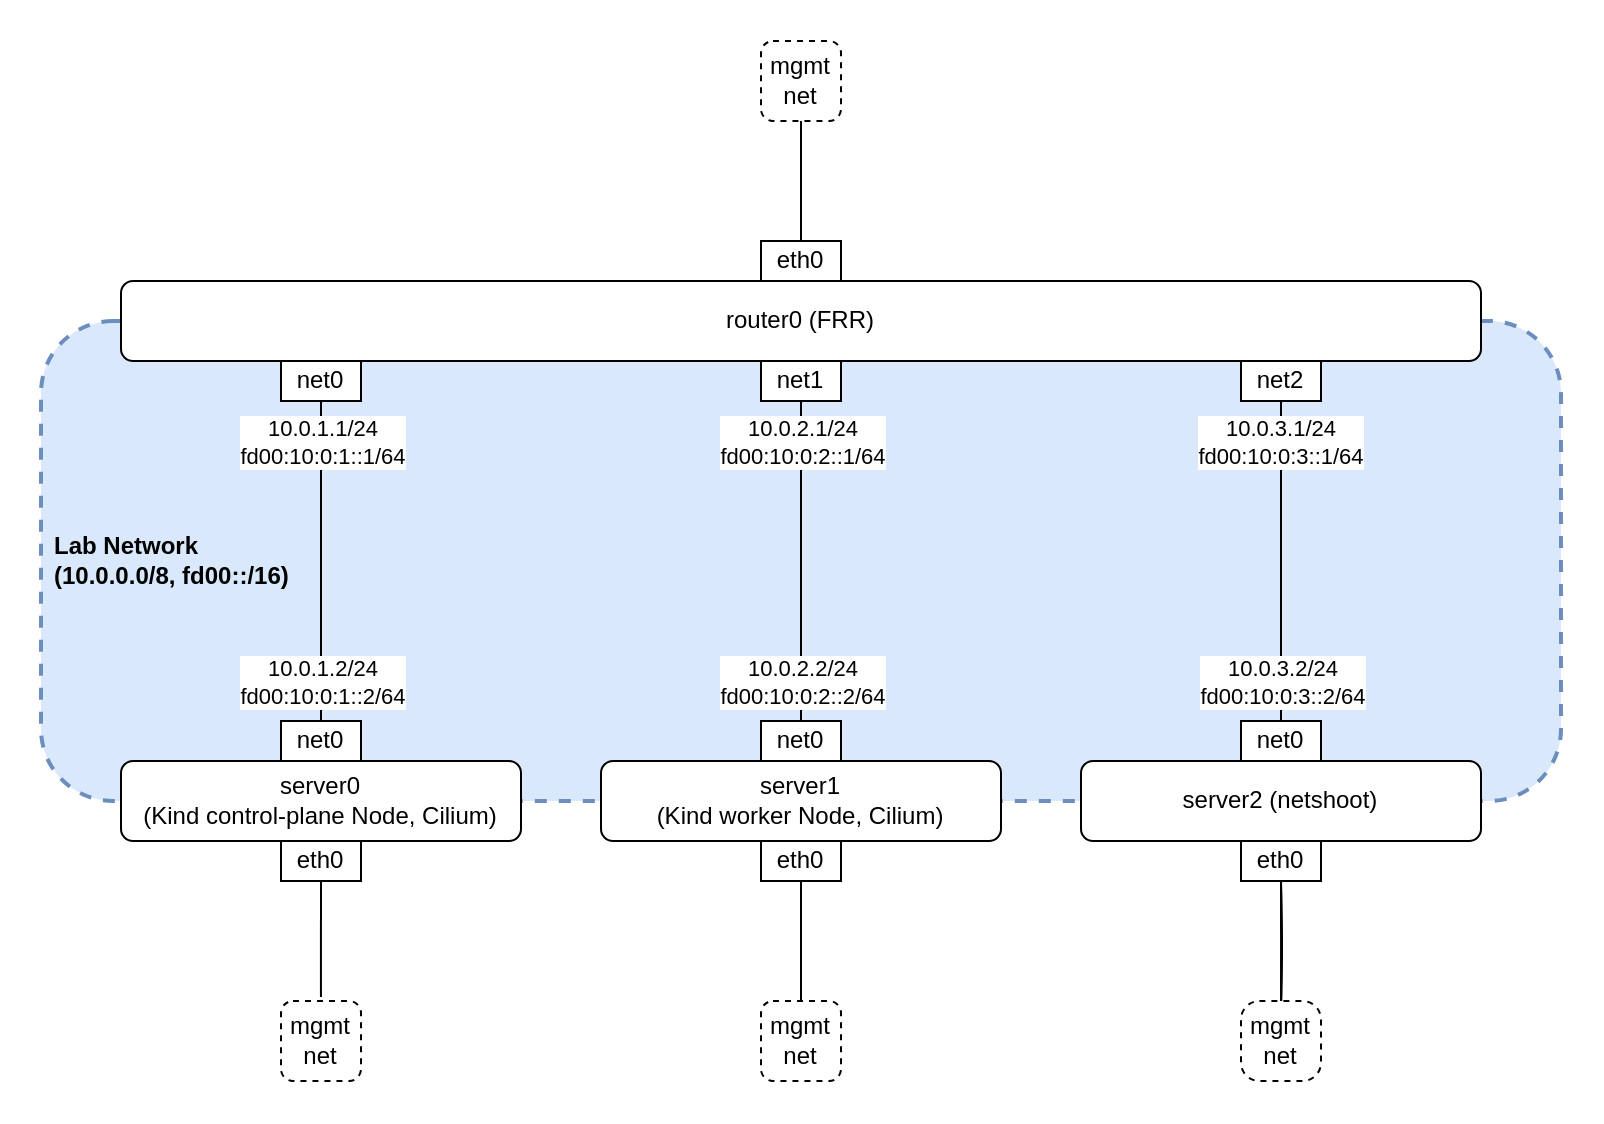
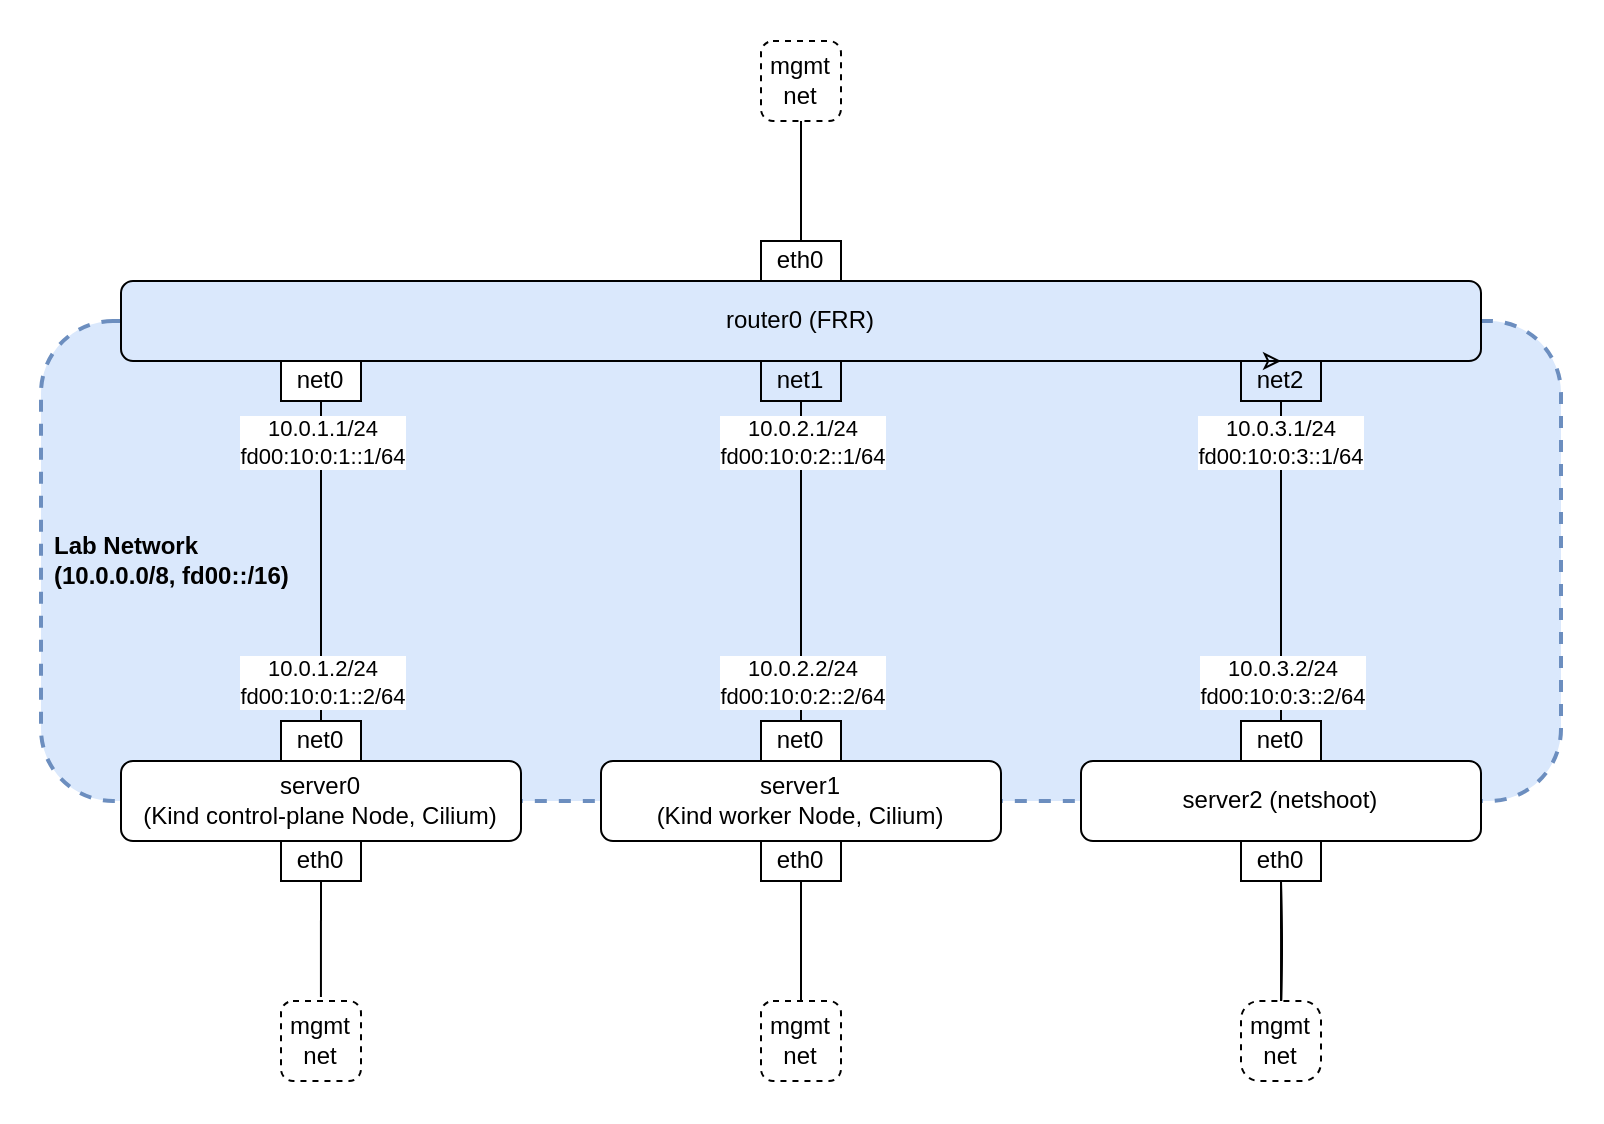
(801, 321) -> (801, 321)
(1271, 361) -> (1266, 361)
(801, 381) -> (801, 381)
(1281, 381) -> (1281, 381)
